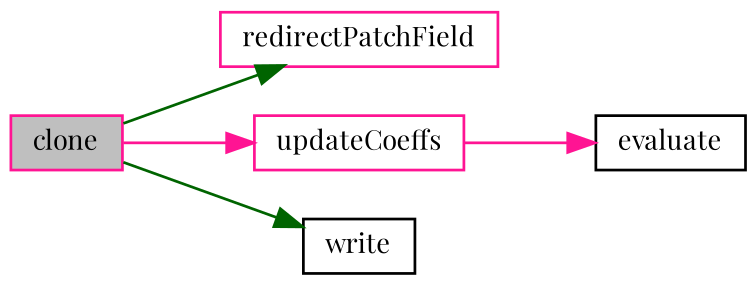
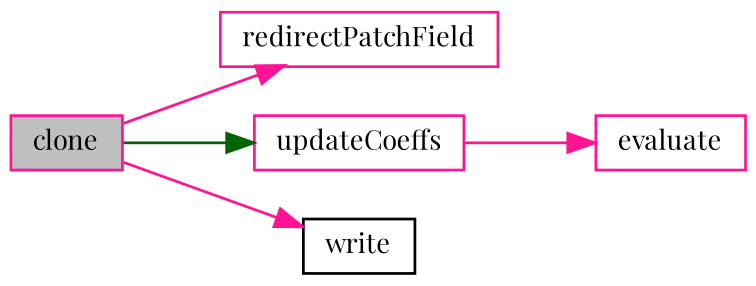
(191, 99) -> (191, 99)
(175, 143) -> (175, 143)
(671, 143) -> (671, 143)
(200, 190) -> (200, 190)
